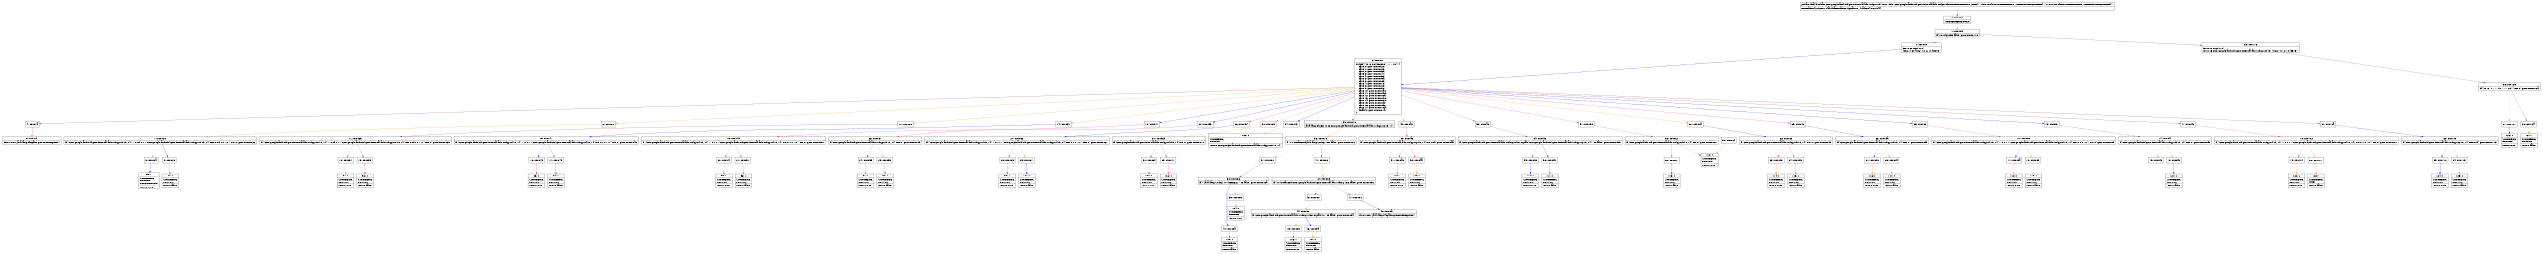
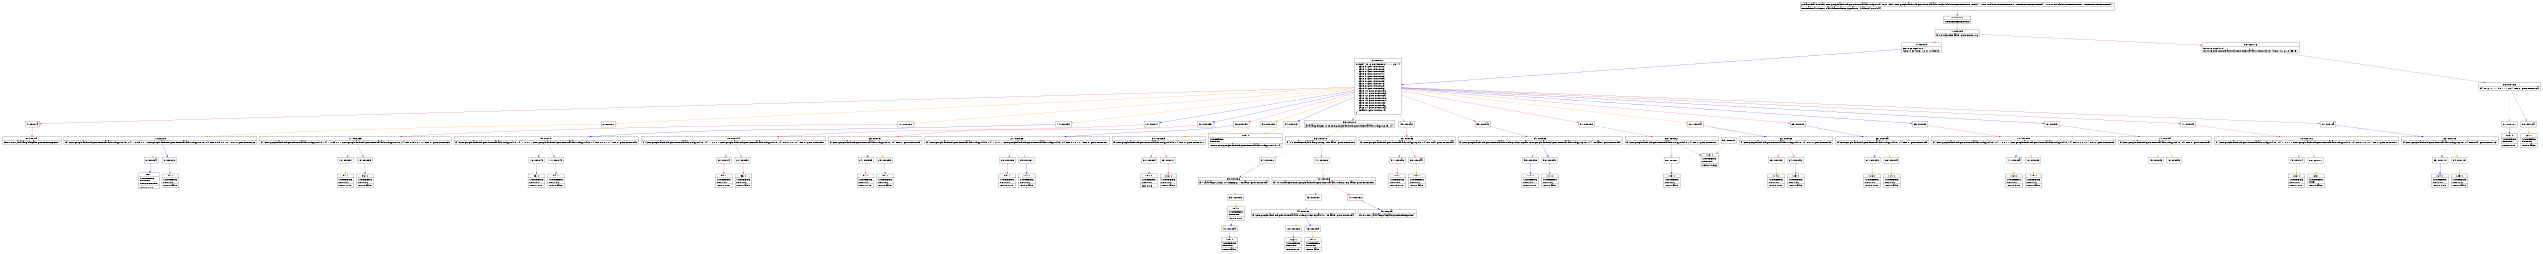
(1709, 165) -> (1710, 165)
(2174, 181) -> none
(1148, 186) -> (1147, 186)
(1226, 204) -> (1232, 222)
